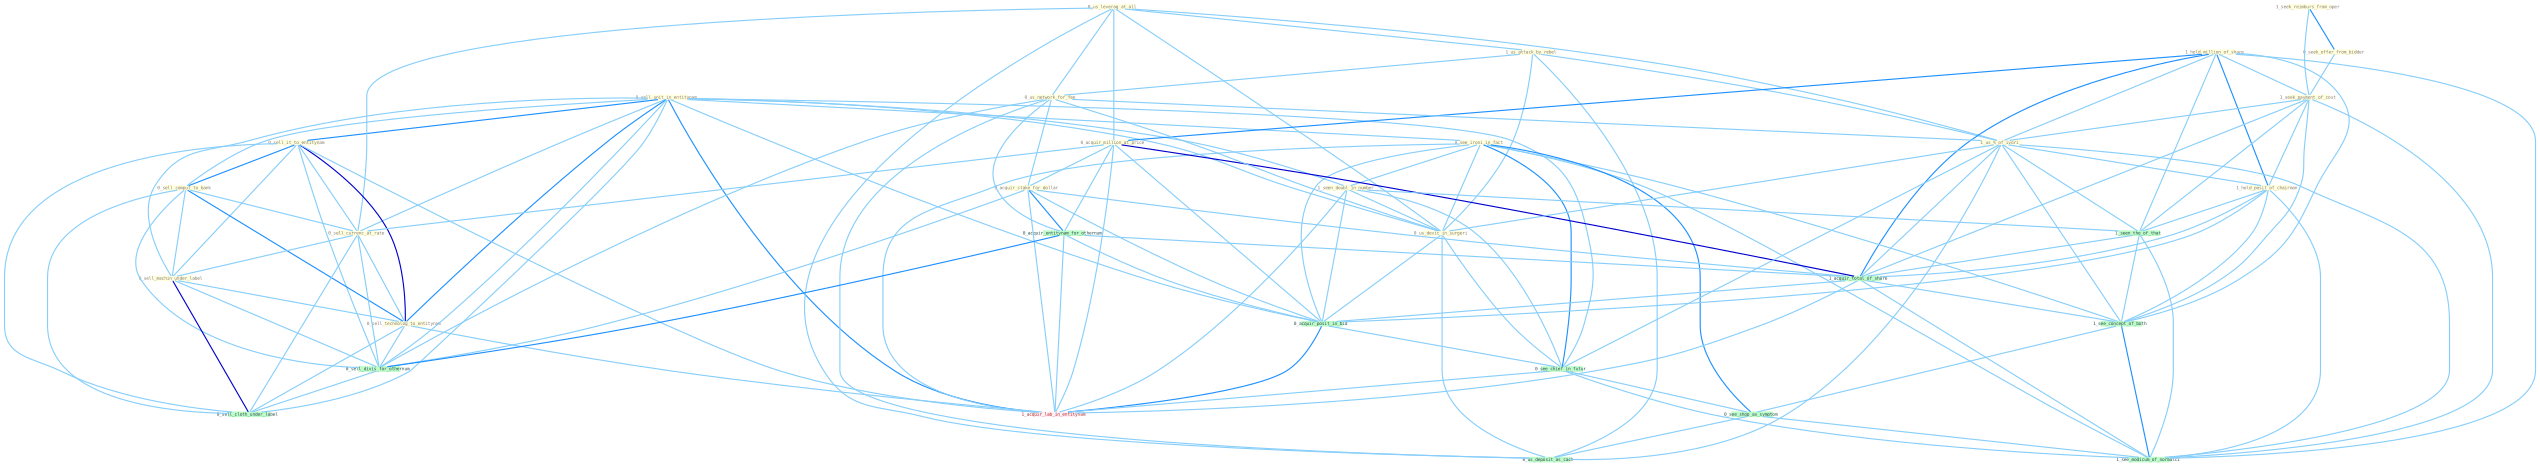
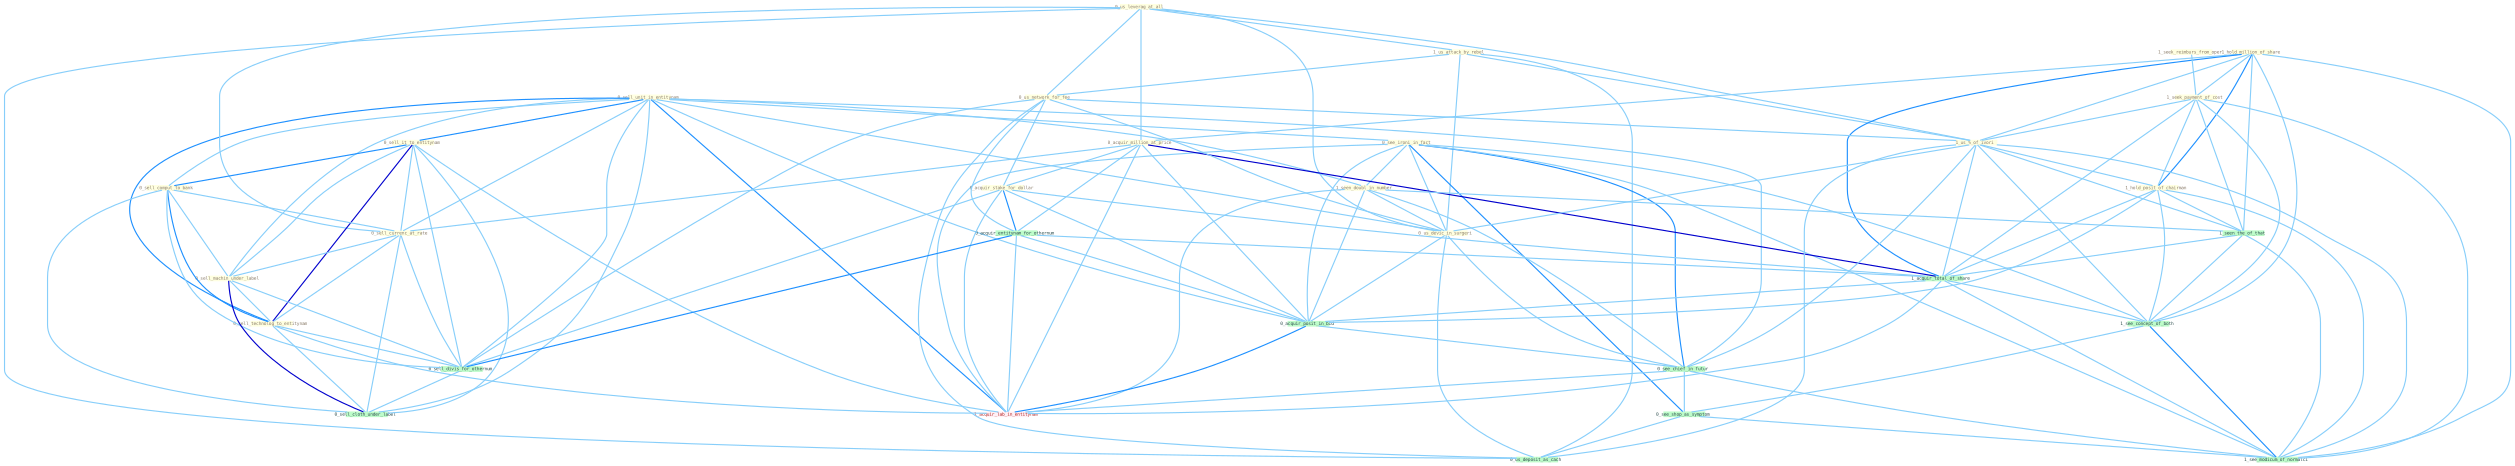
(2335, 52) -> none
(1665, 97) -> (1670, 99)
